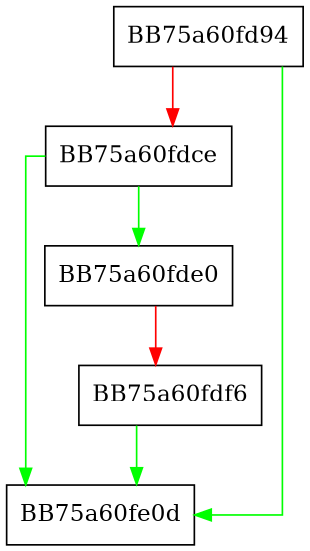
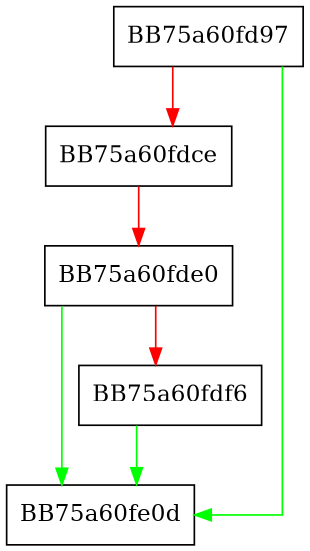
(208, 37) -> (208, 37)
(139, 207) -> (139, 207)
(26, 302) -> (62, 387)
